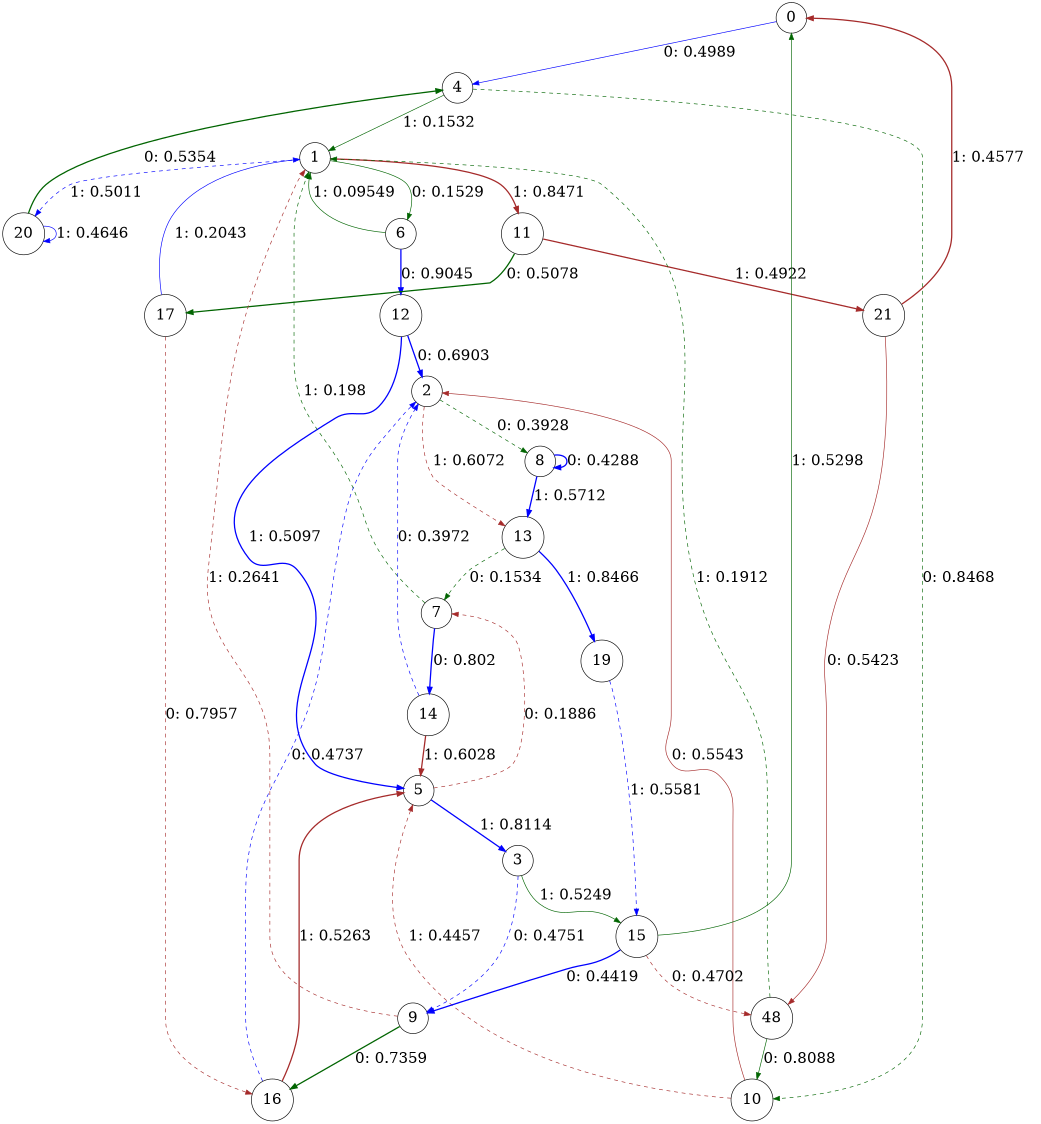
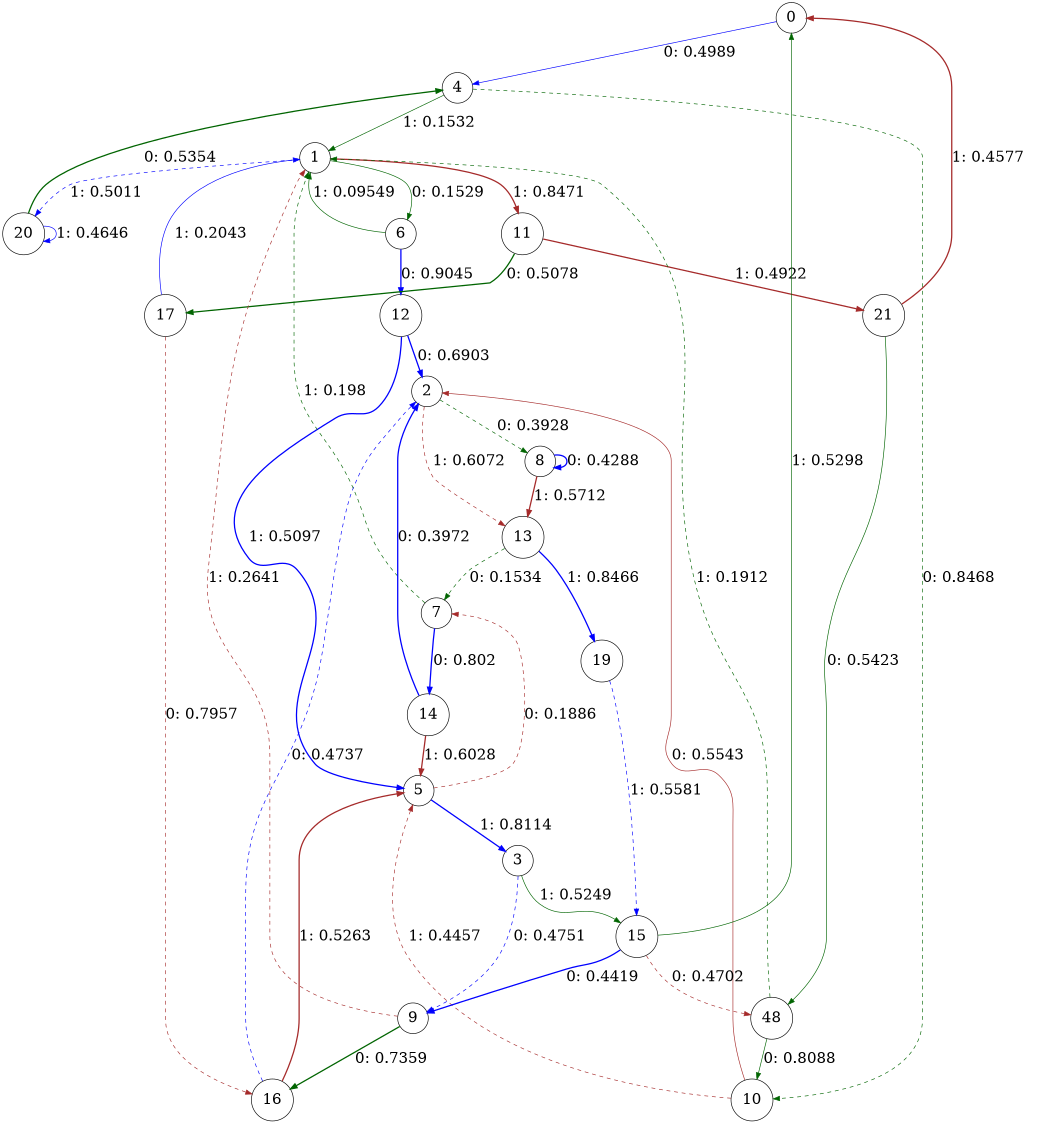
(533, 493) -> (533, 493)
(398, 552) -> (398, 552)
(825, 669) -> (825, 669)
